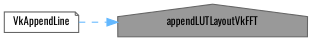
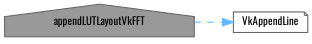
(93, 22) -> (208, 22)
